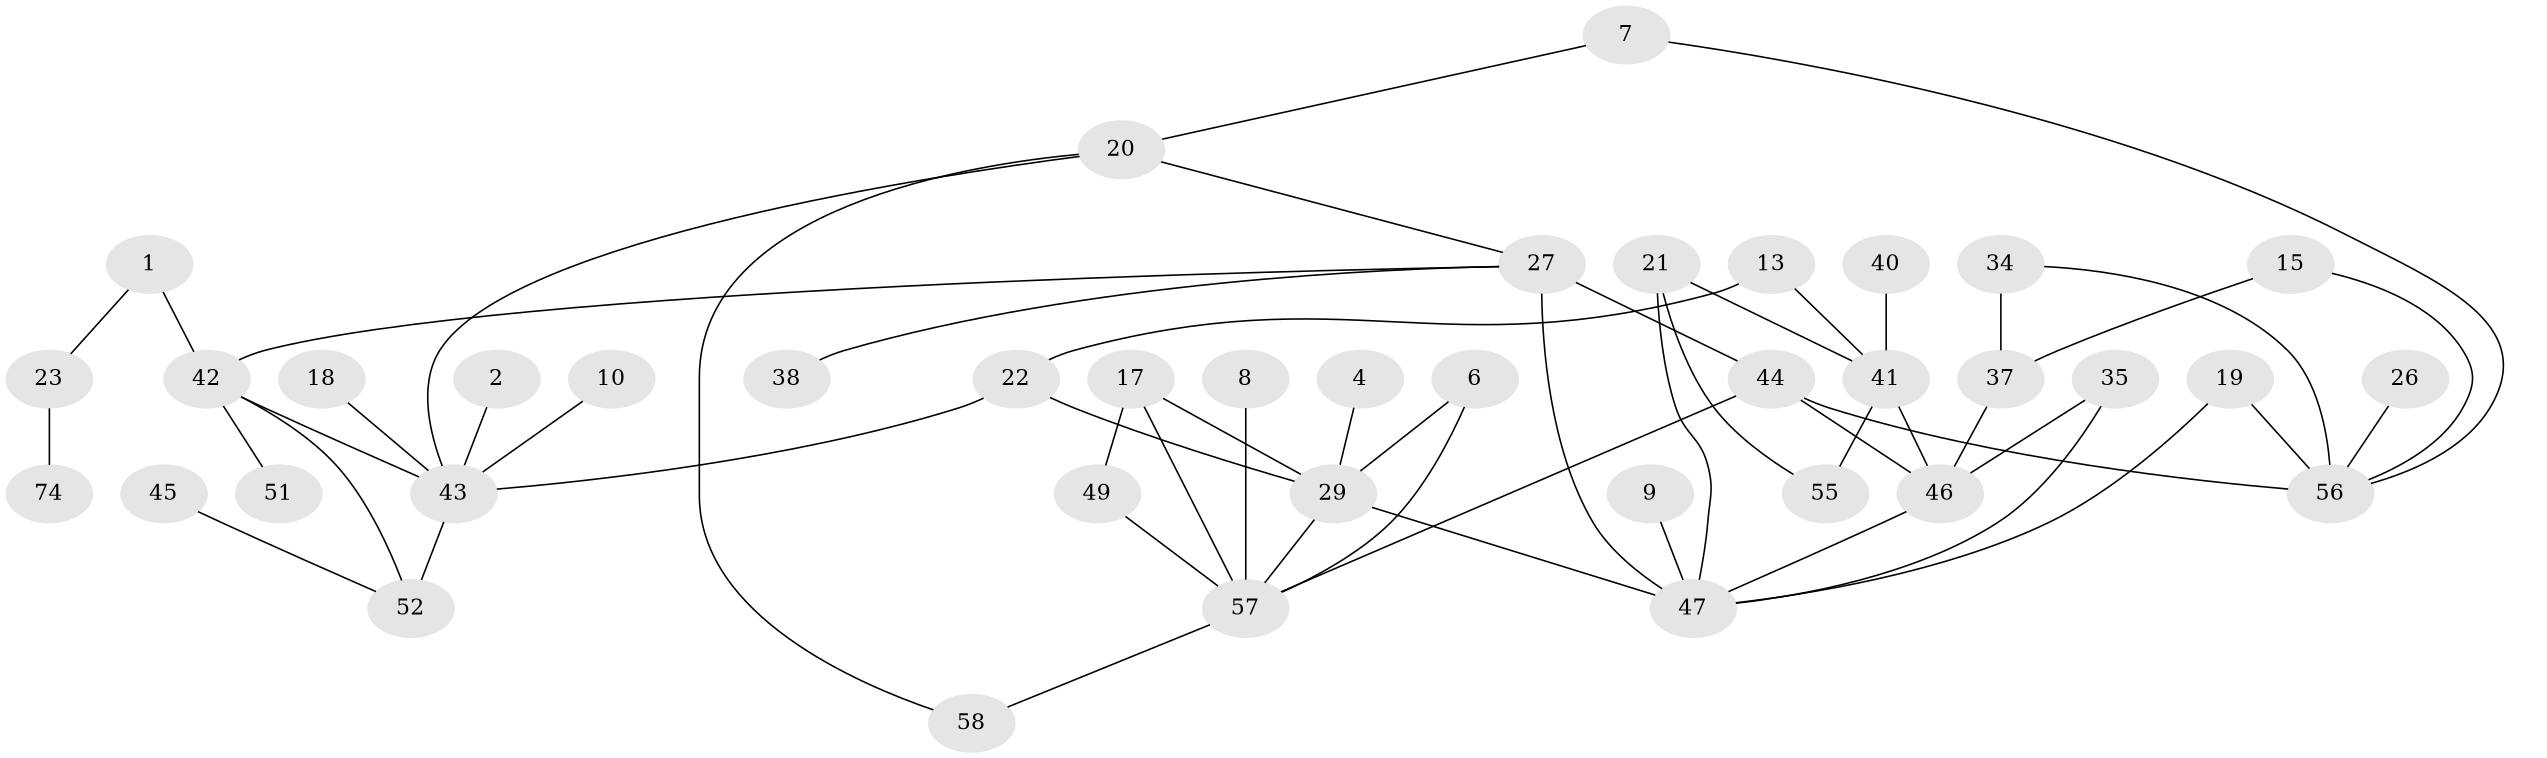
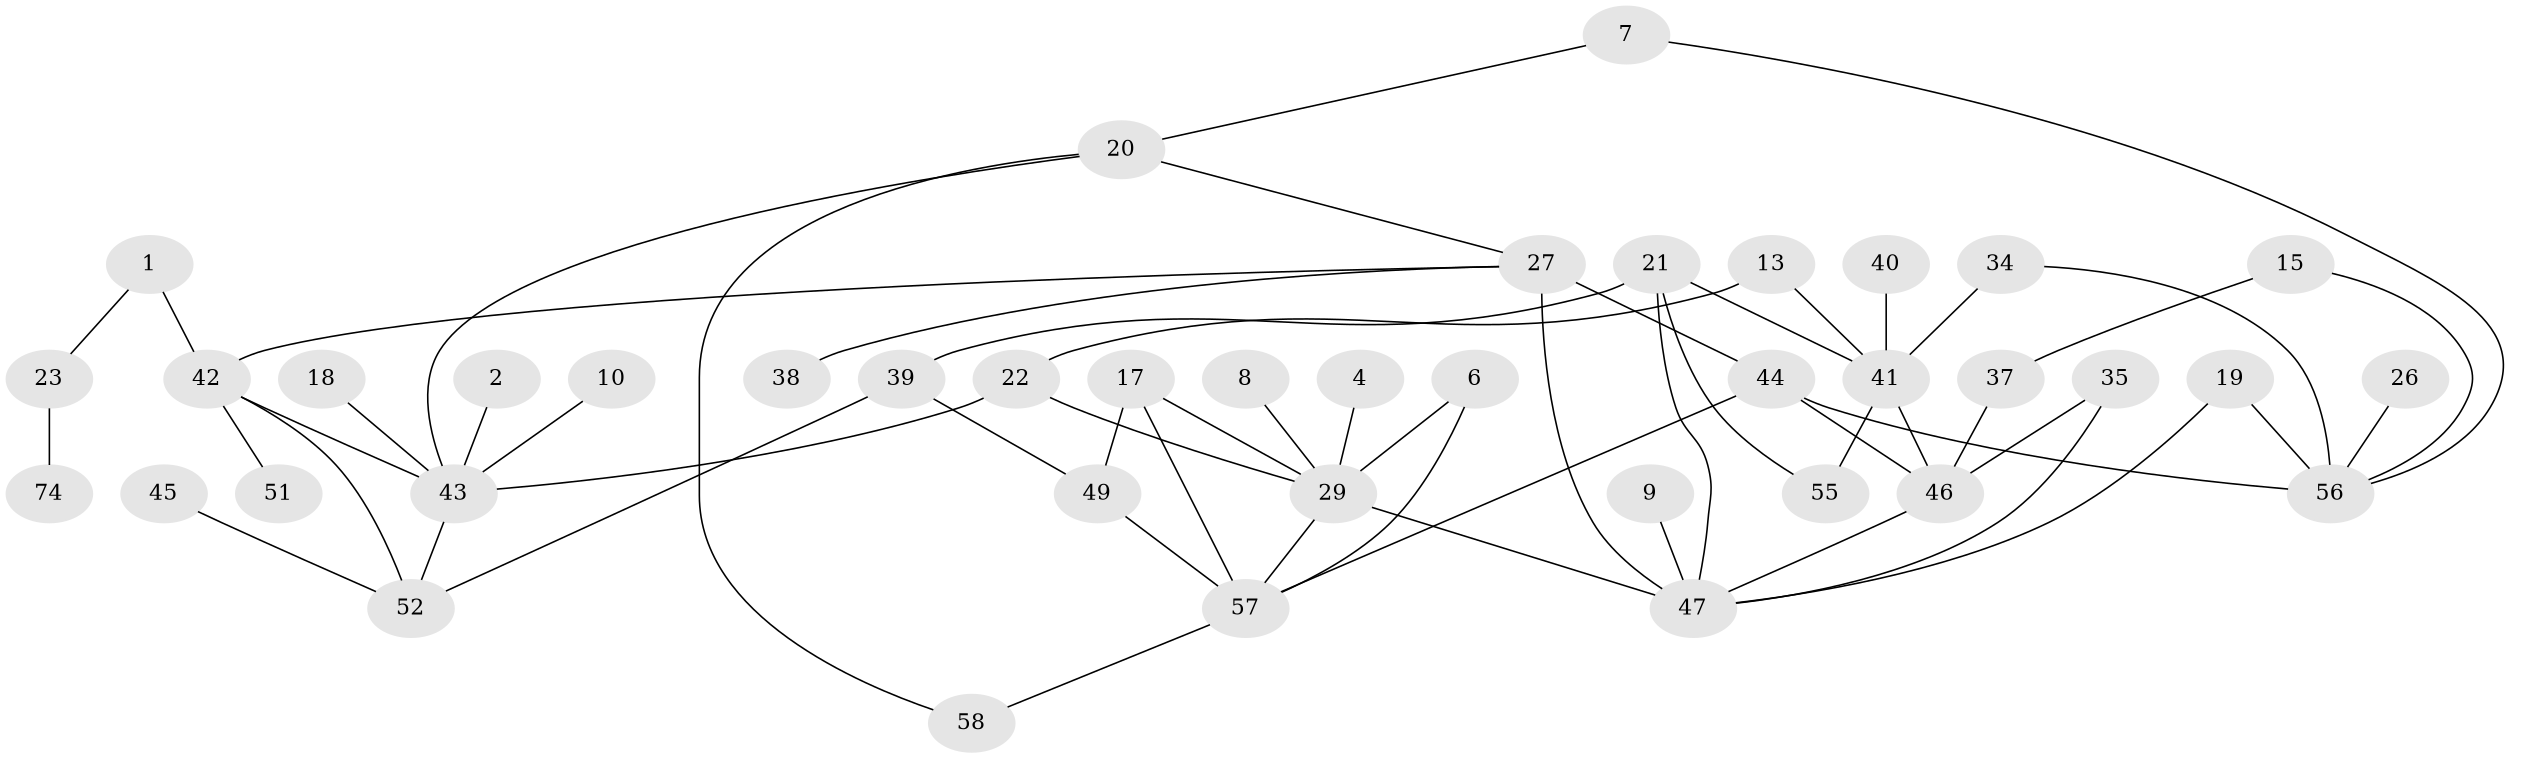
(2001, 322) -> (1944, 322)
none -> (902, 379)
(1246, 494) -> (1290, 437)
